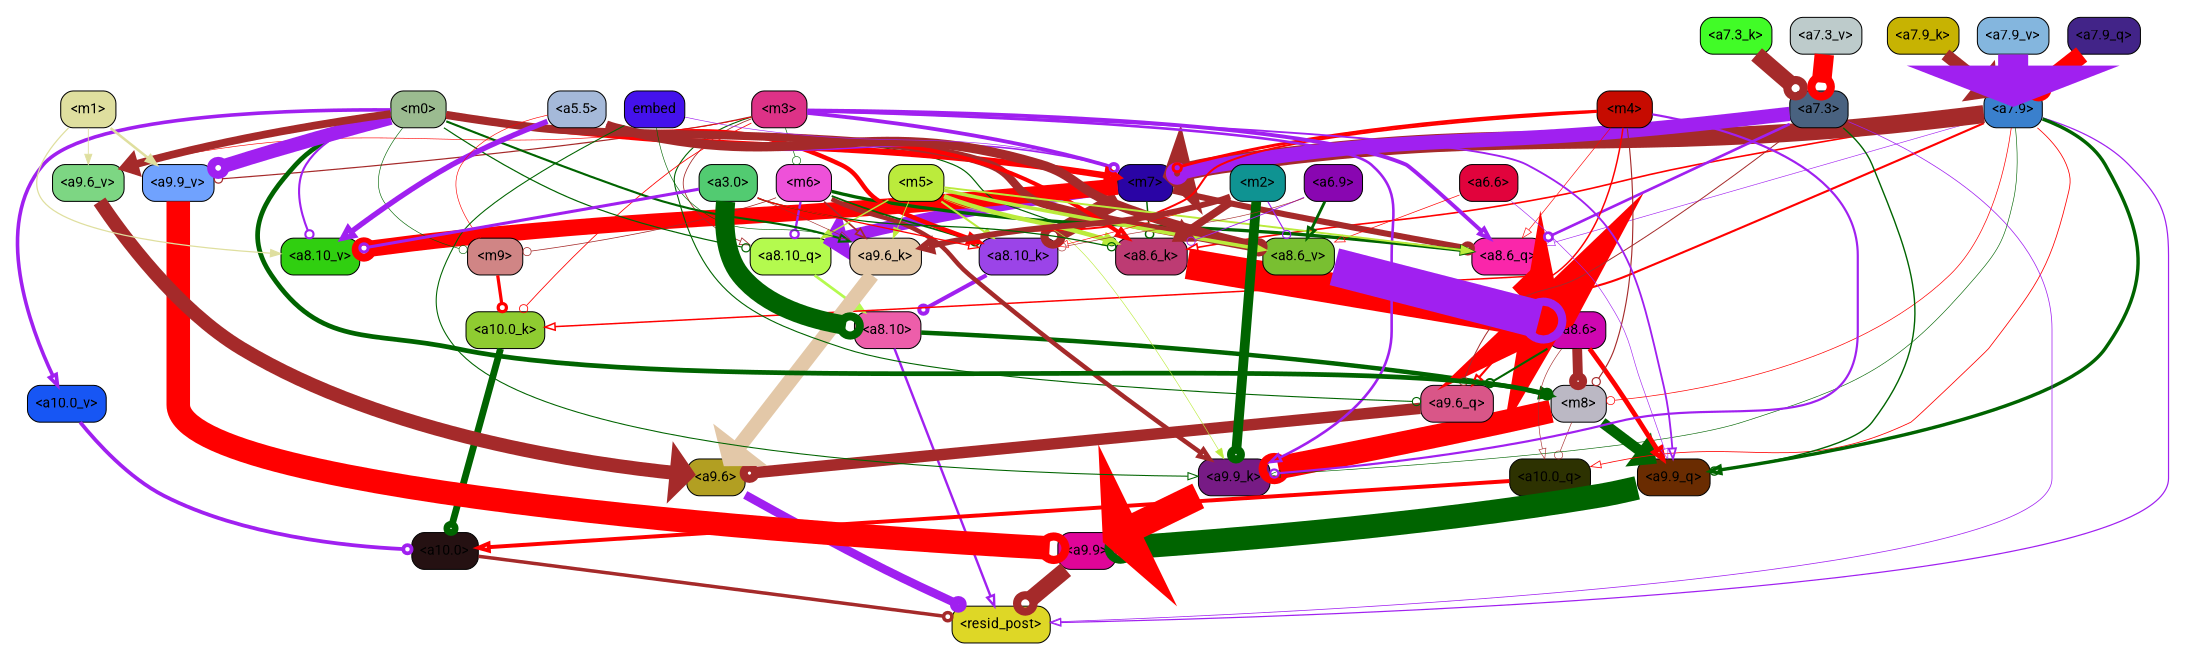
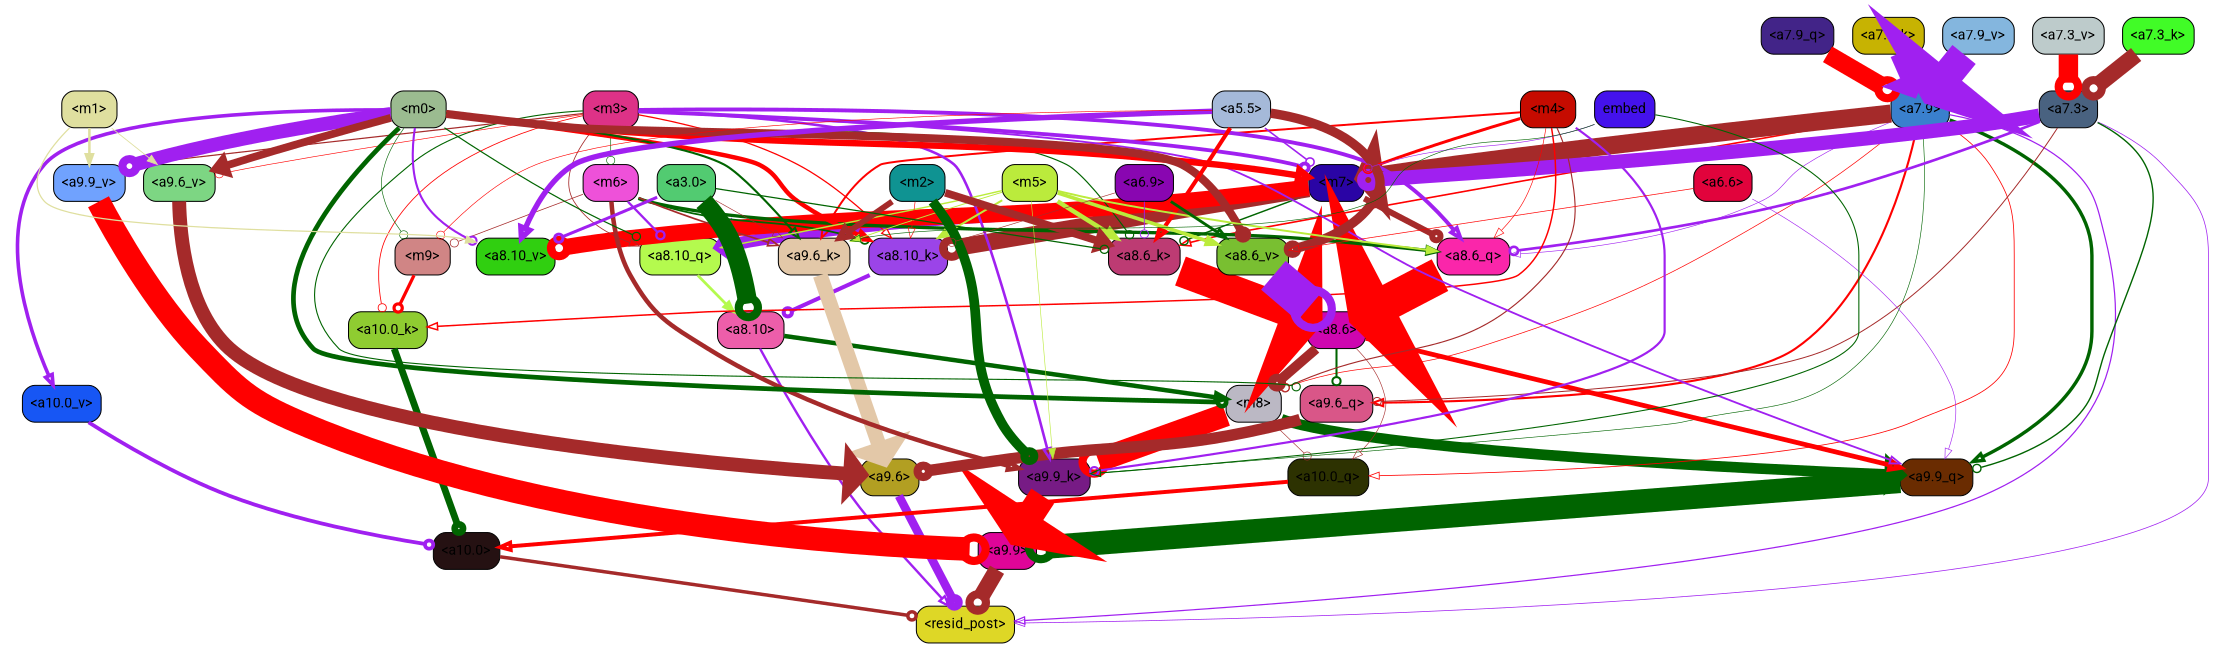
(1964, 69) -> (1902, 68)
(1278, 220) -> none
(905, 232) -> (771, 152)
